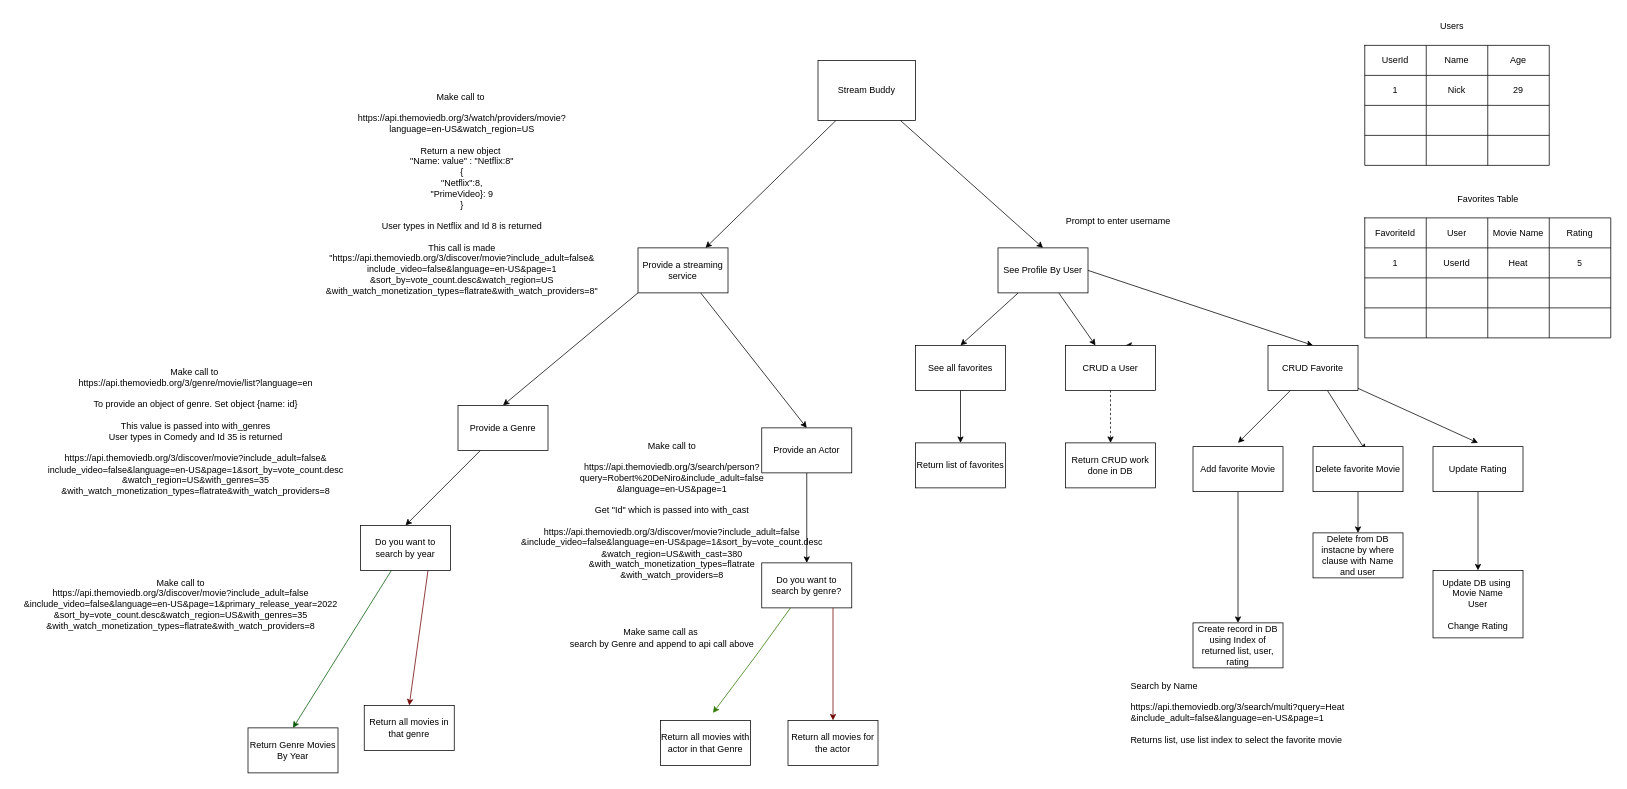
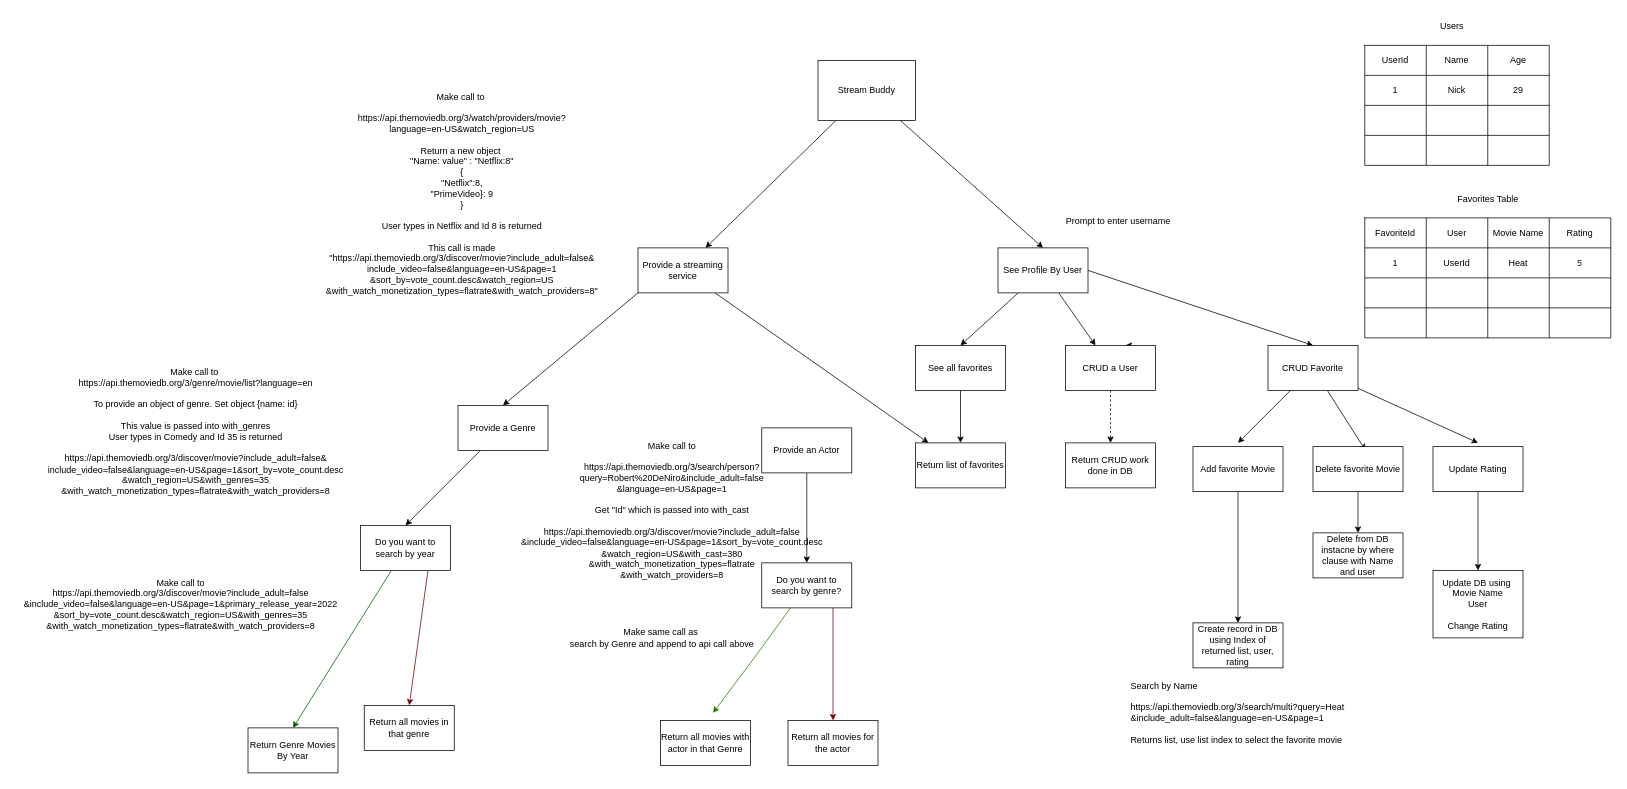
(752, 358) -> (820, 367)
